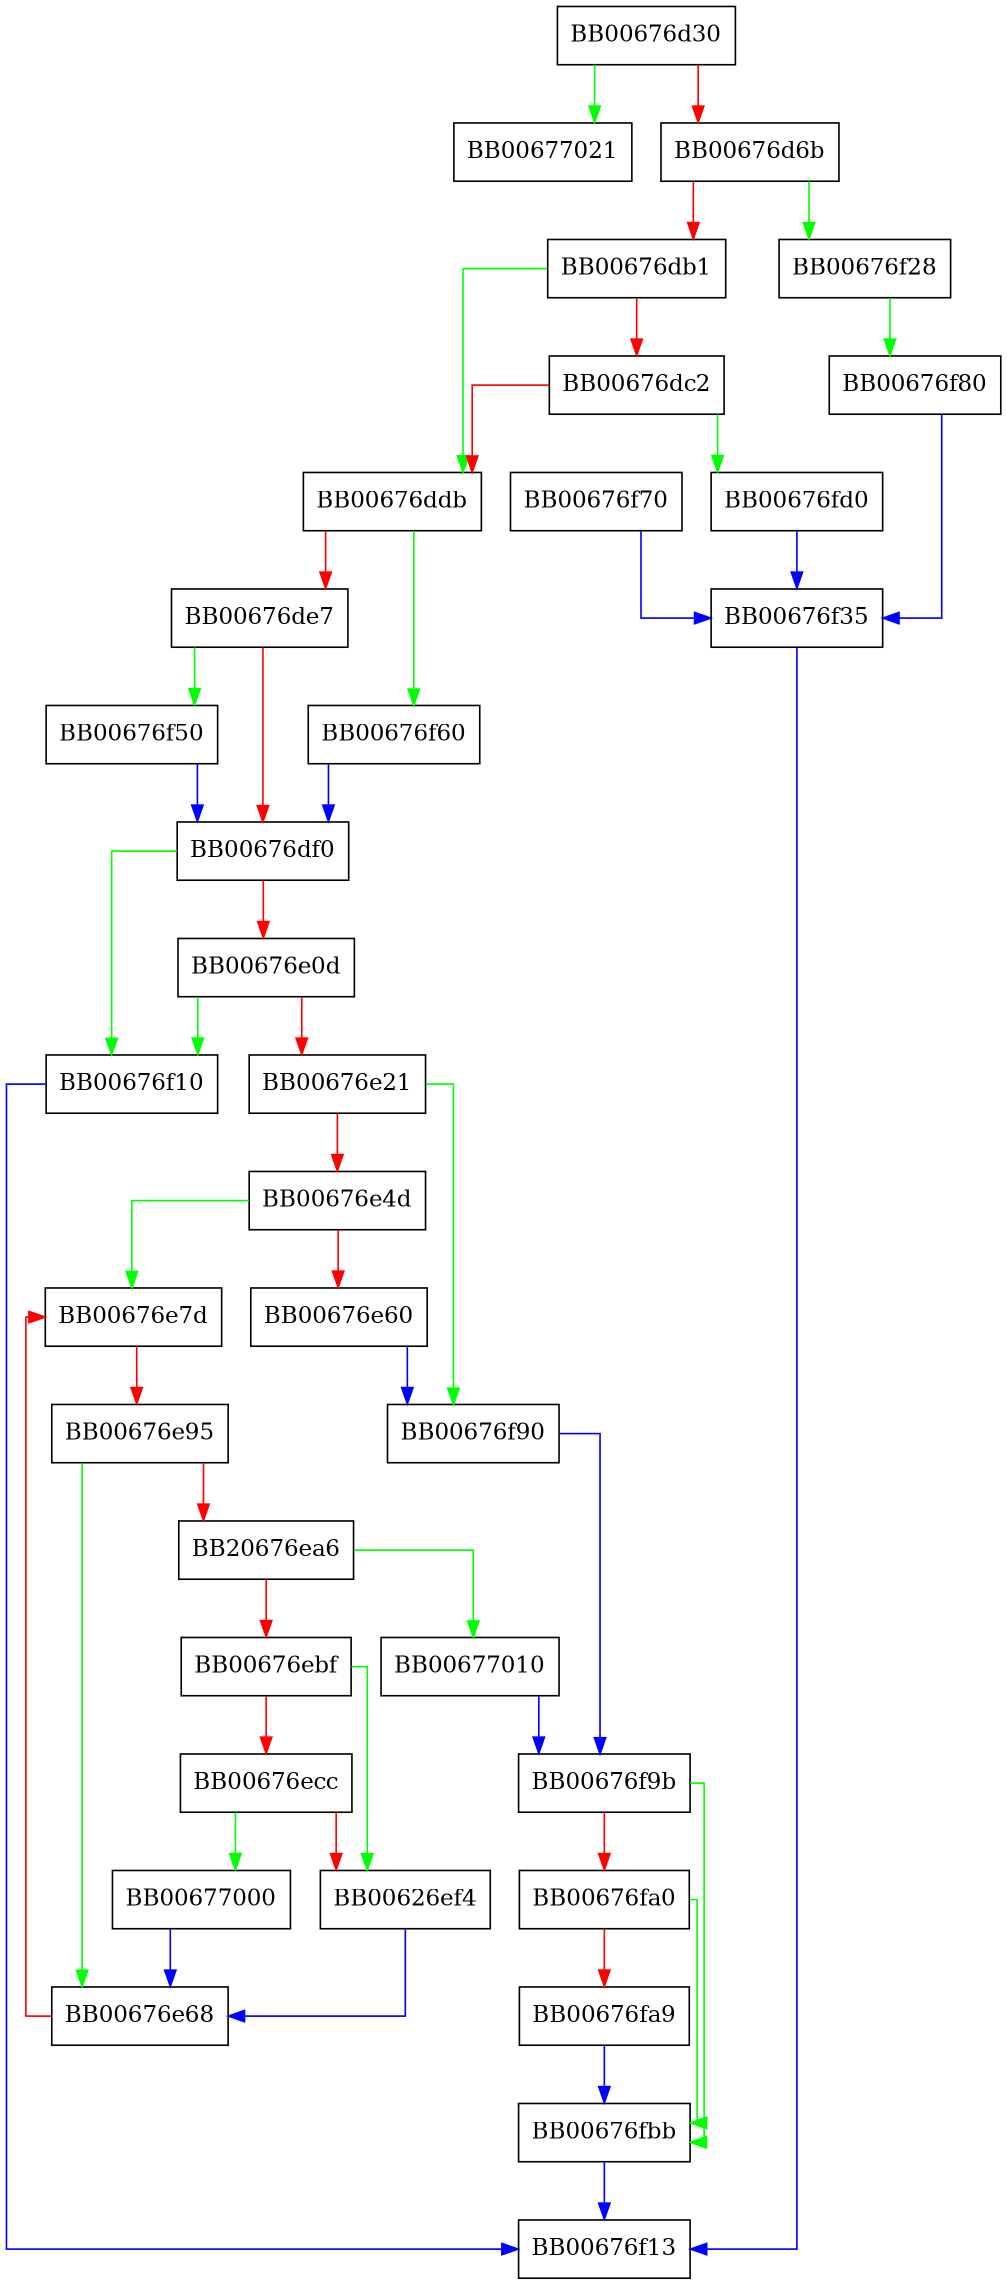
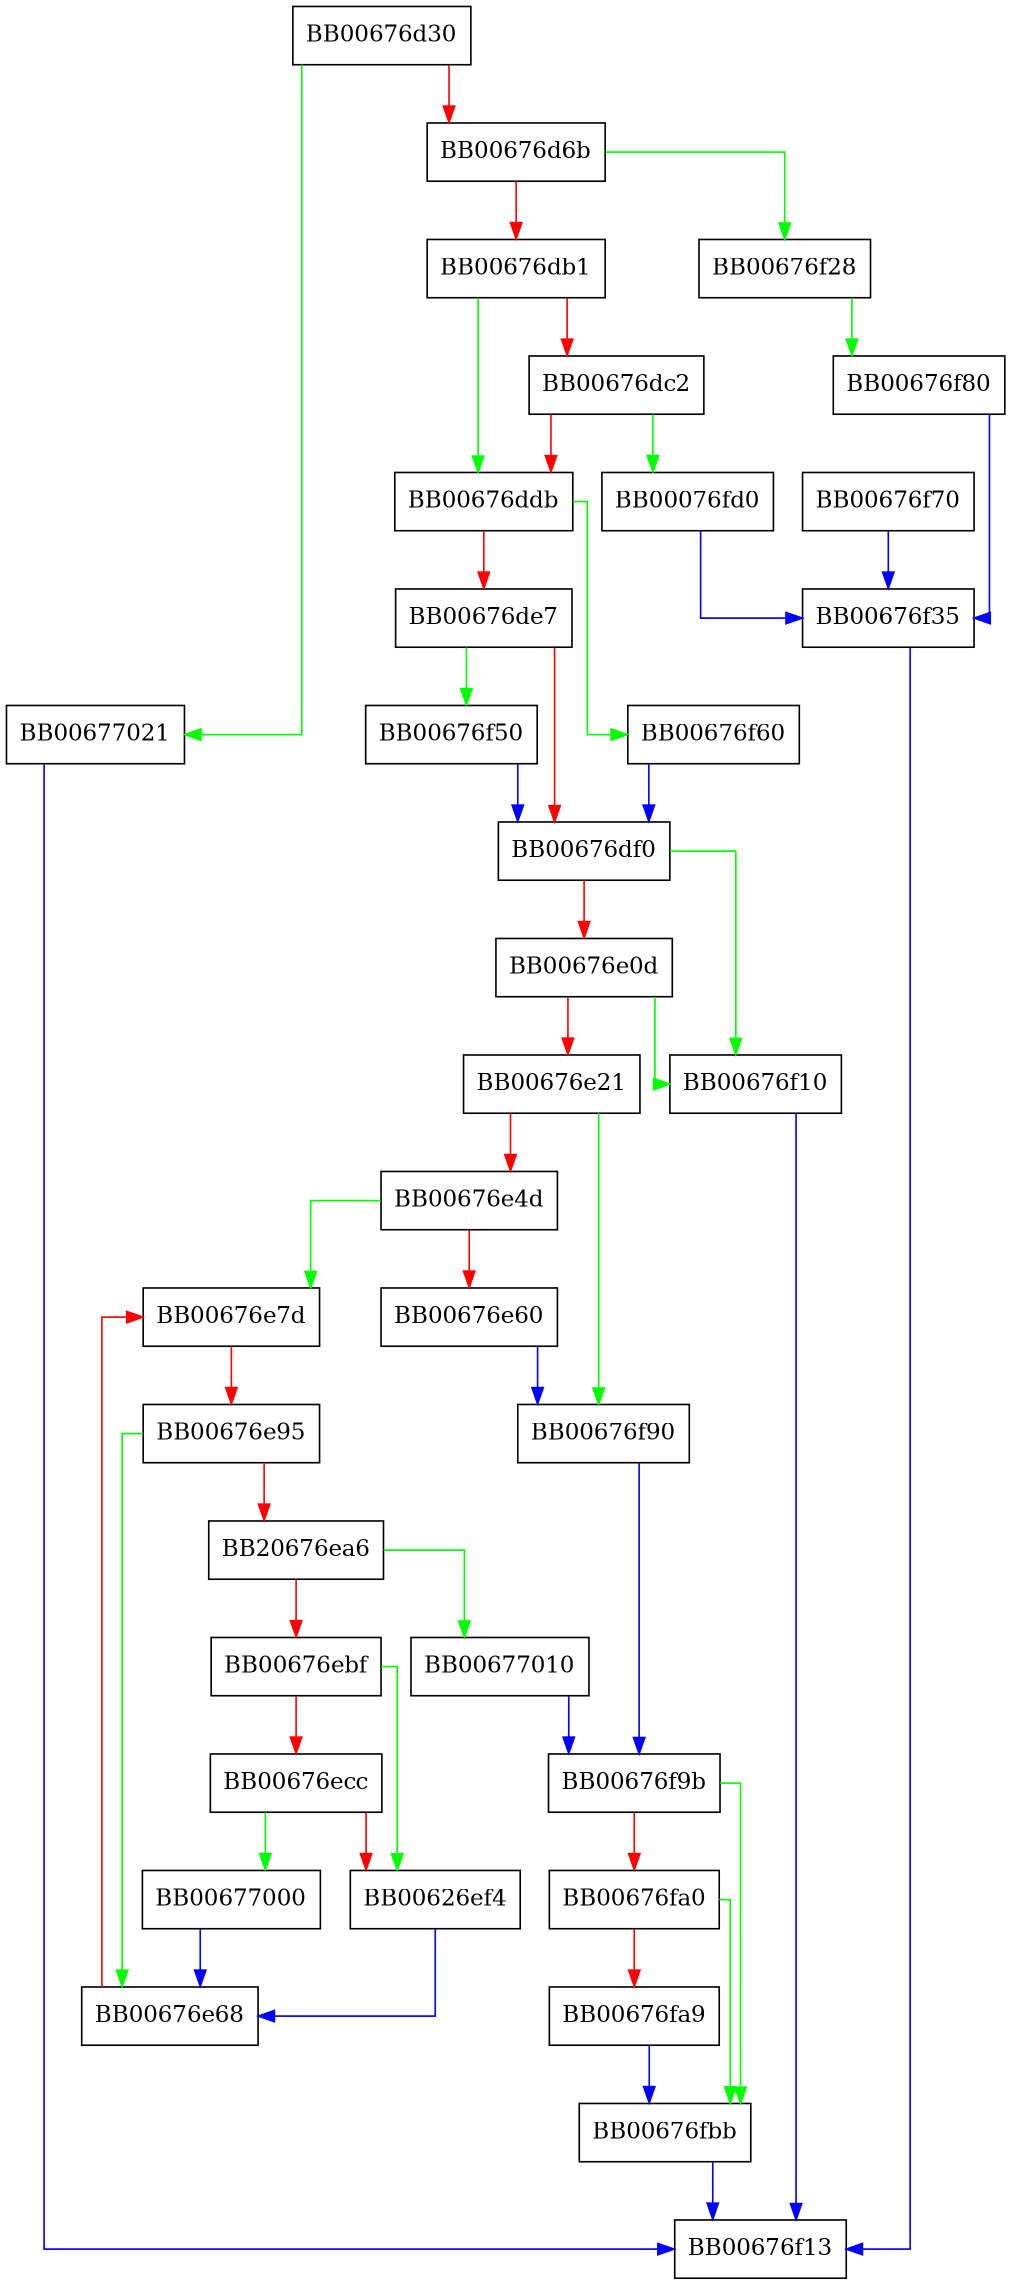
(797, 502) -> (688, 502)
none -> (44, 1814)
